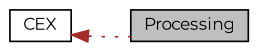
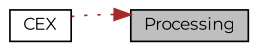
(110, 37) -> (93, 15)
